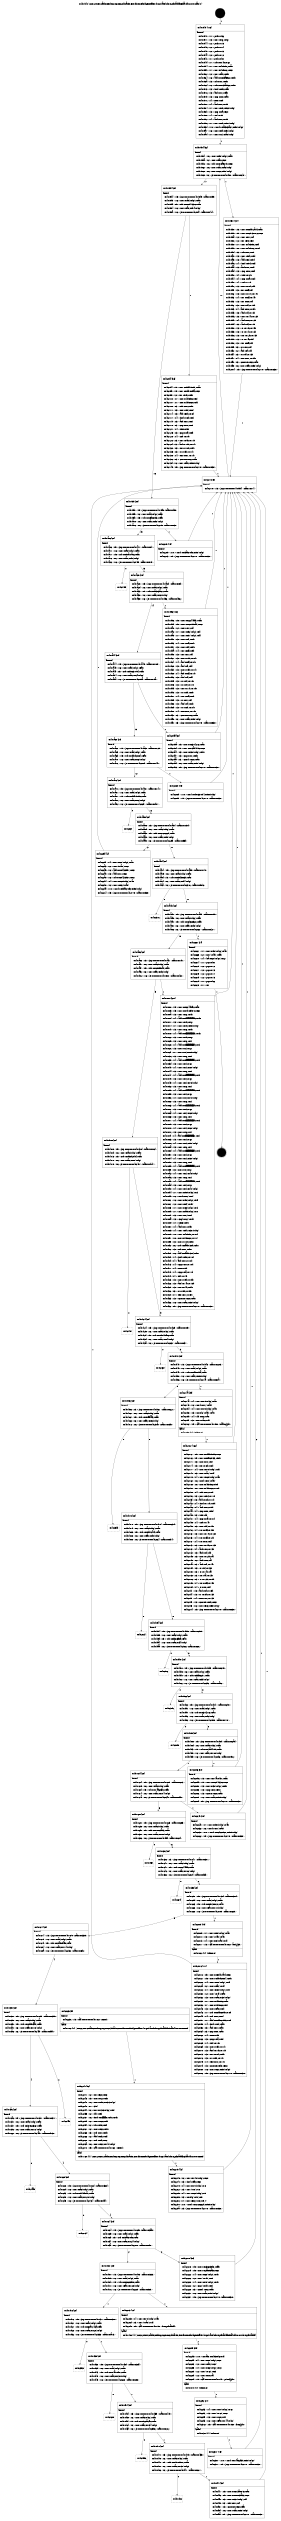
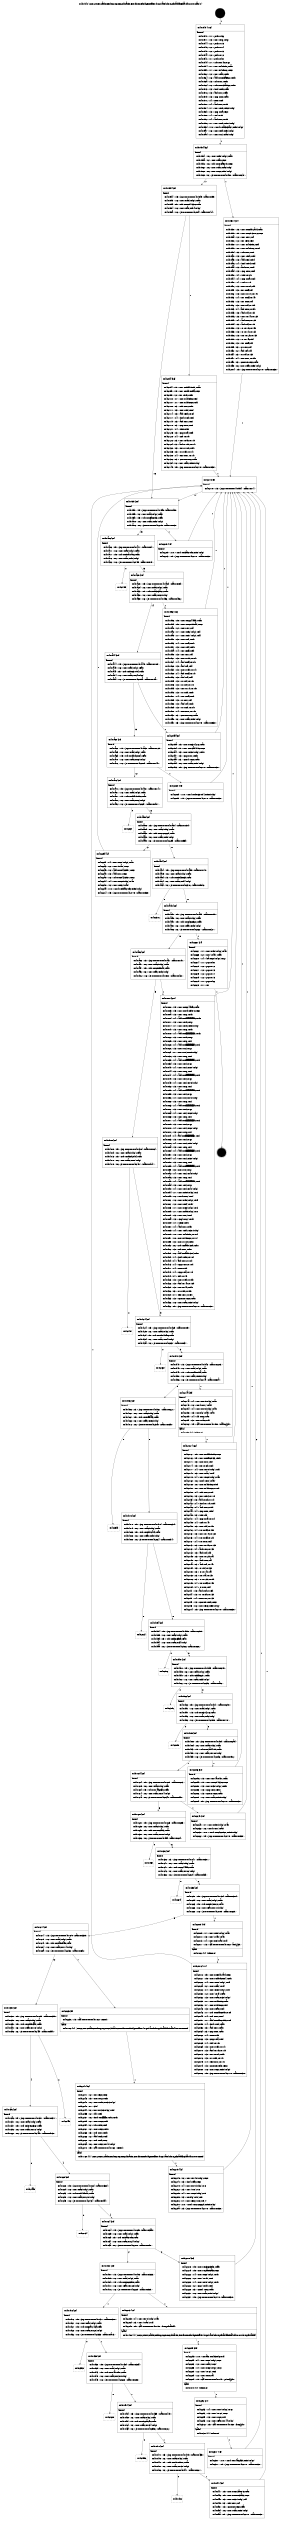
(218, 329) -> (191, 496)
(54, 1960) -> (54, 1960)
none -> (94, 1981)
